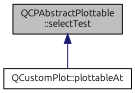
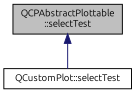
(68, 79) -> (68, 79)
